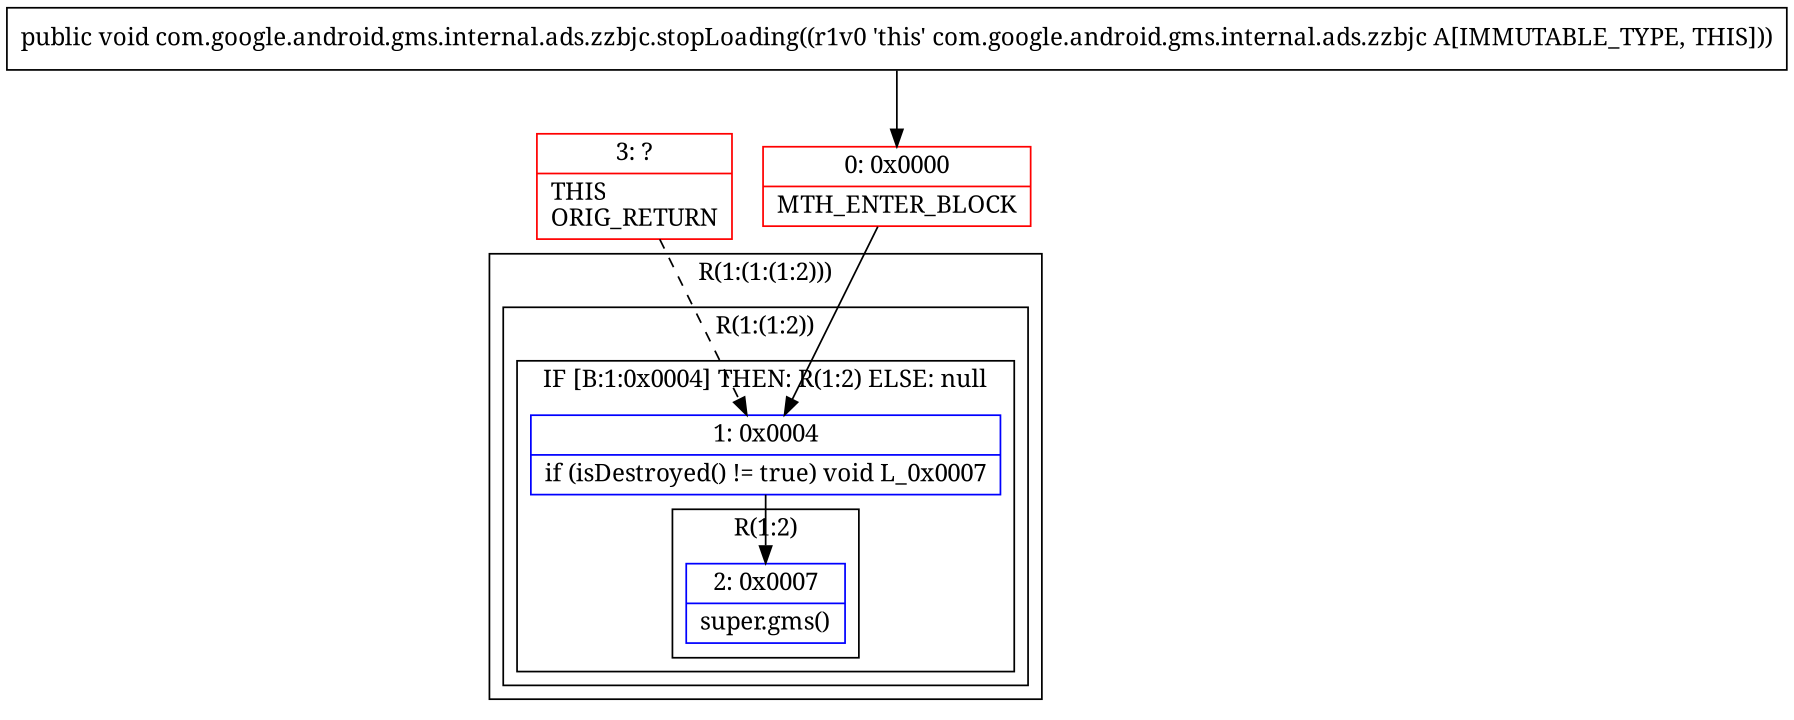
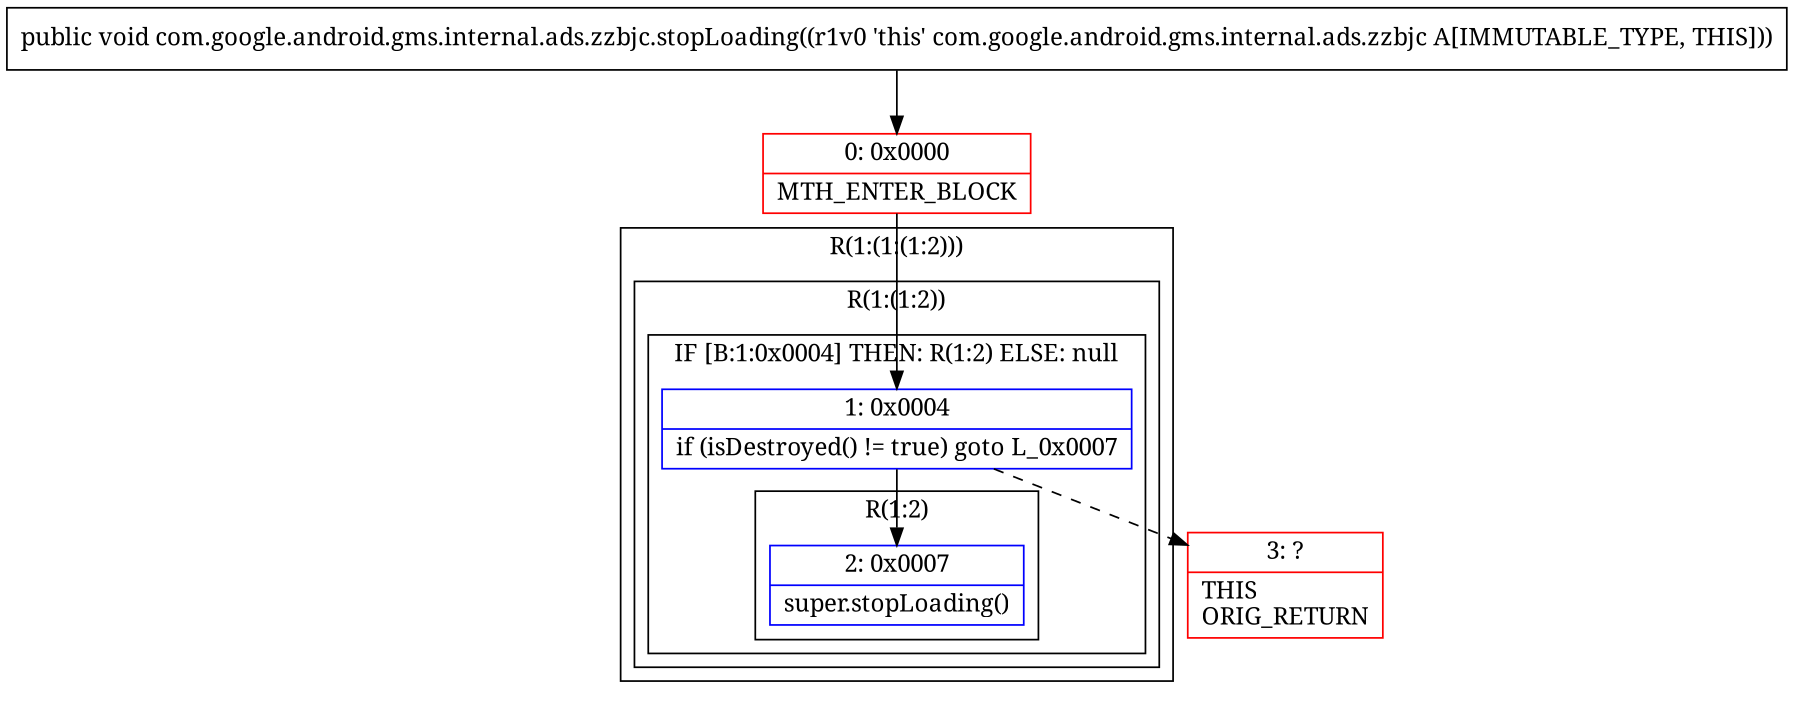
(699, 319) -> (1083, 504)
(766, 474) -> (897, 448)
(766, 622) -> (897, 604)
